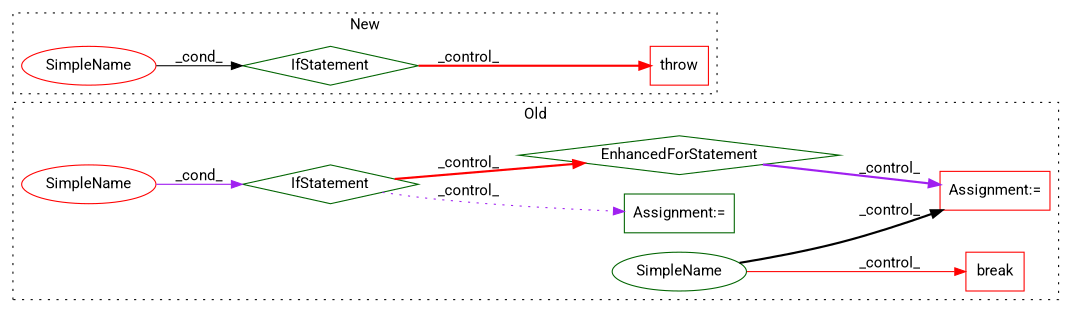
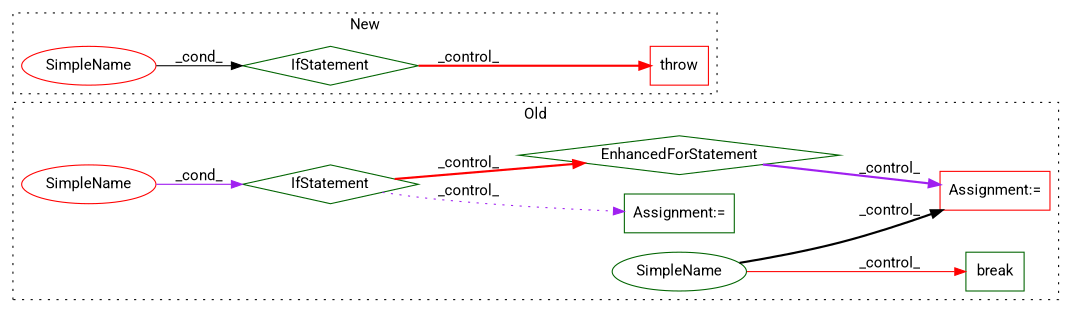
(995, 272) -> (995, 272)
